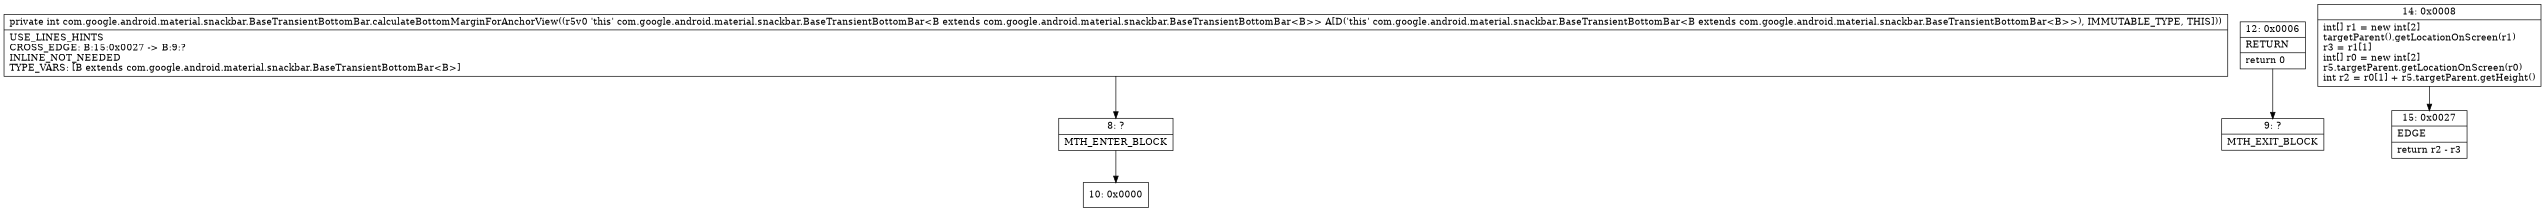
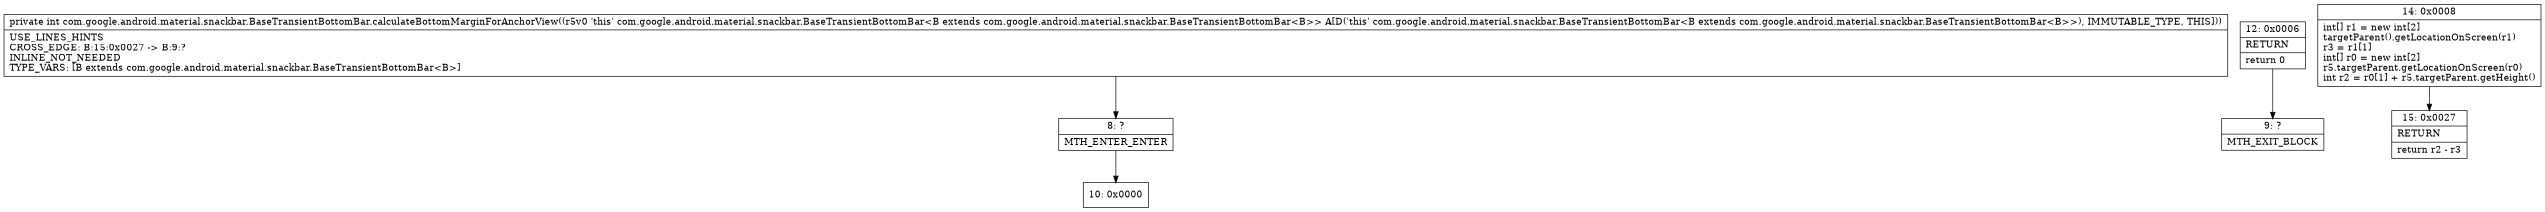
(2412, 134) -> (2419, 134)
(1116, 142) -> (1116, 142)
